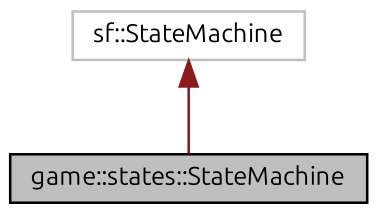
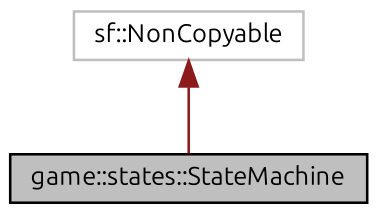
(189, 36) -> (189, 36)
